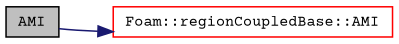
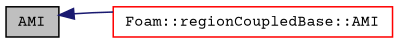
(78, 30) -> (94, 13)
